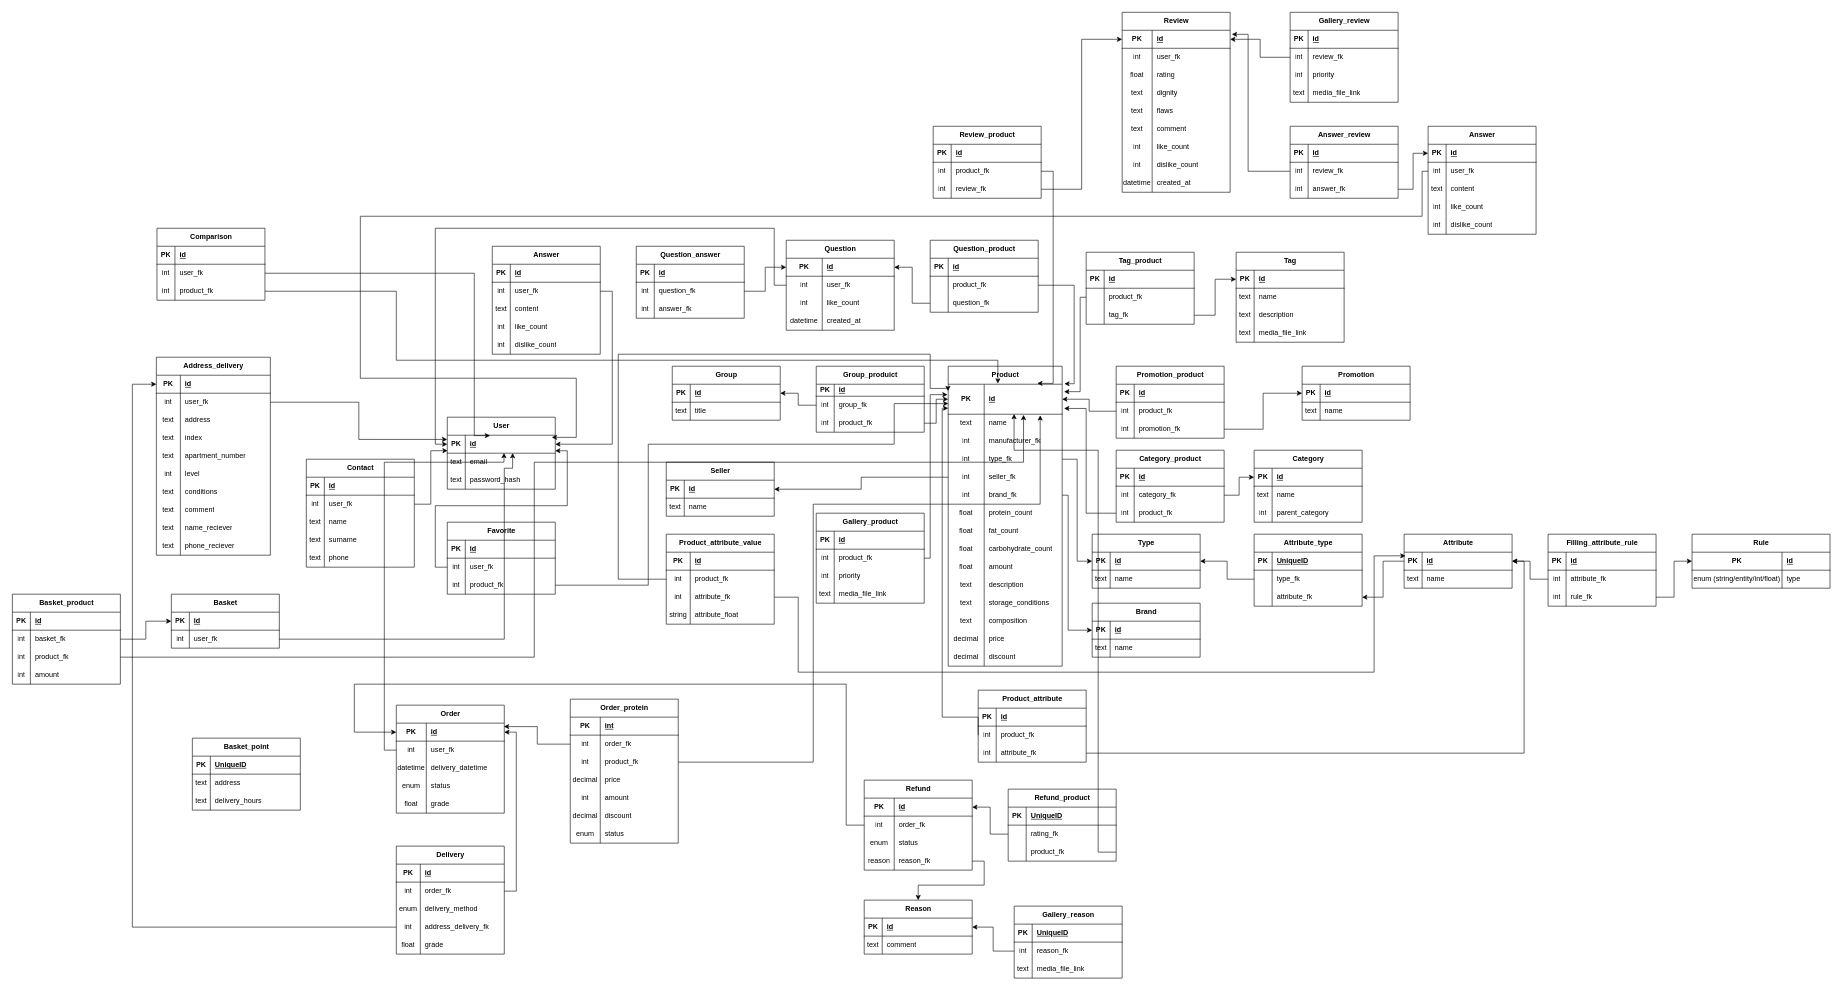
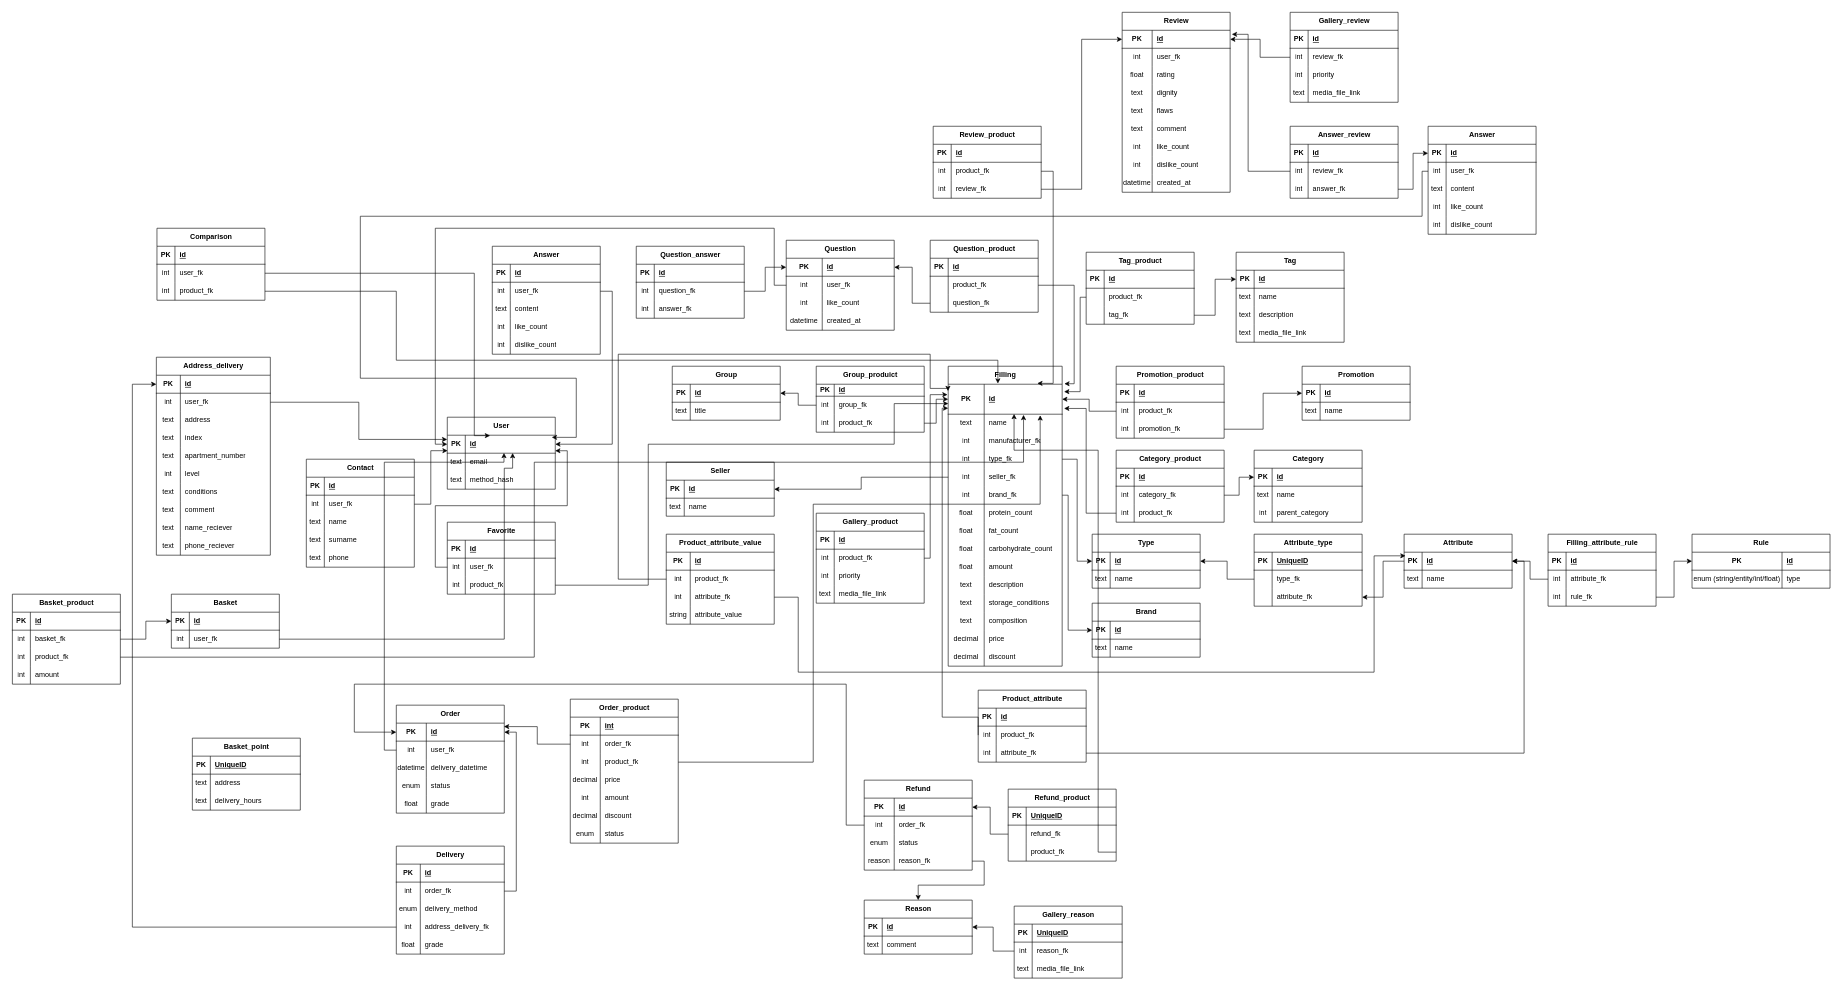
(1006, 375) -> (1006, 375)
(496, 480) -> (492, 480)
(723, 615) -> (723, 615)
(625, 708) -> (625, 708)
(1048, 834) -> (1049, 834)
